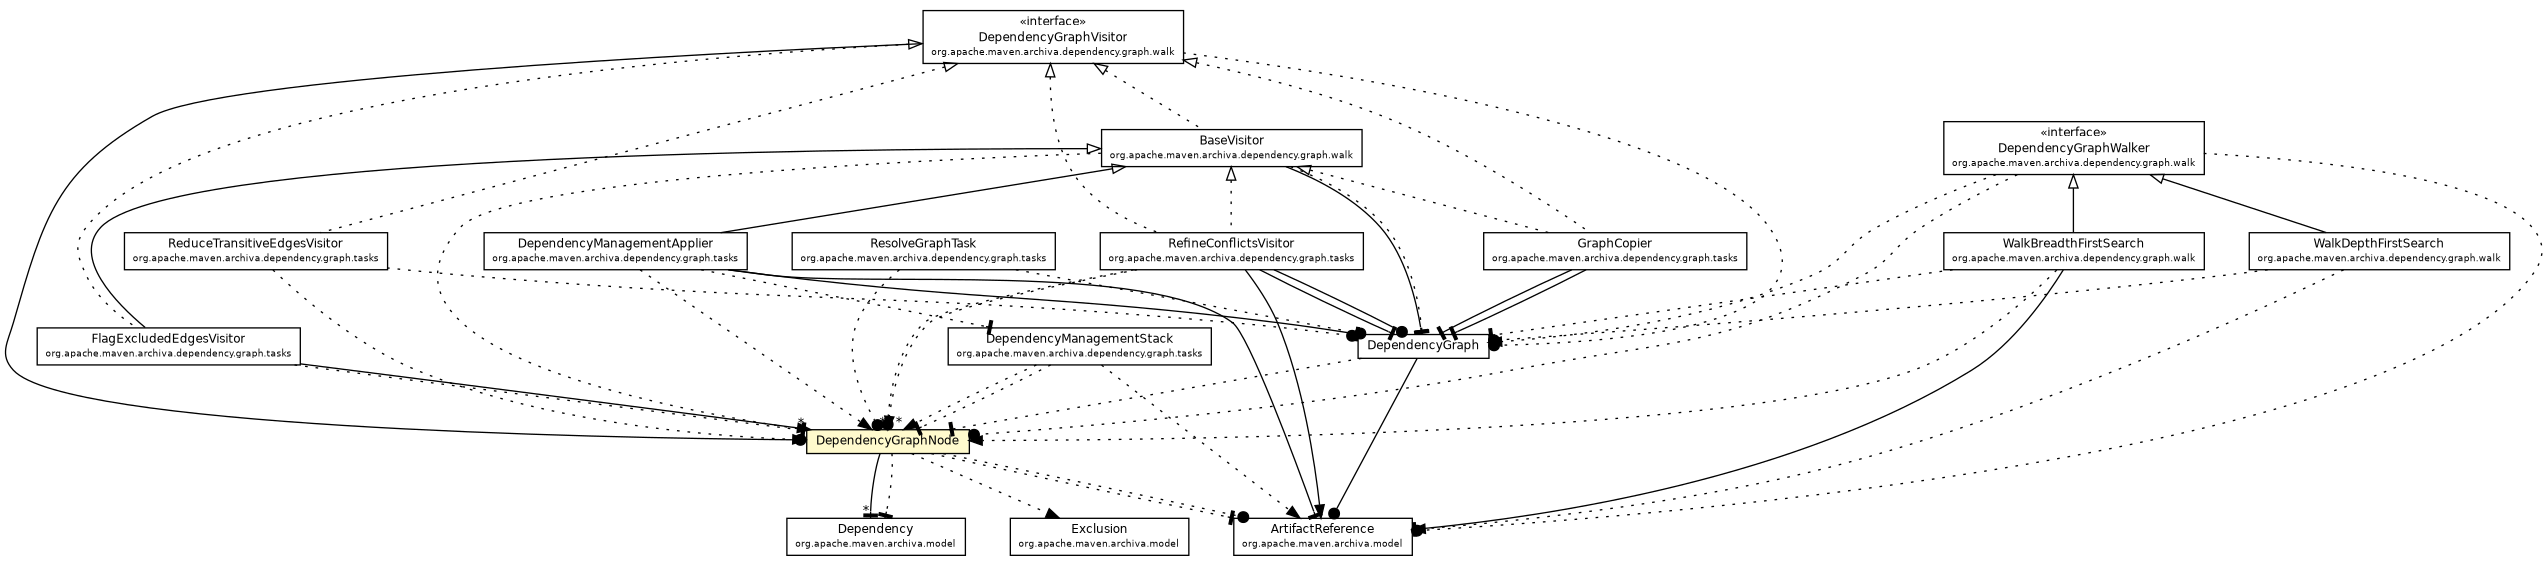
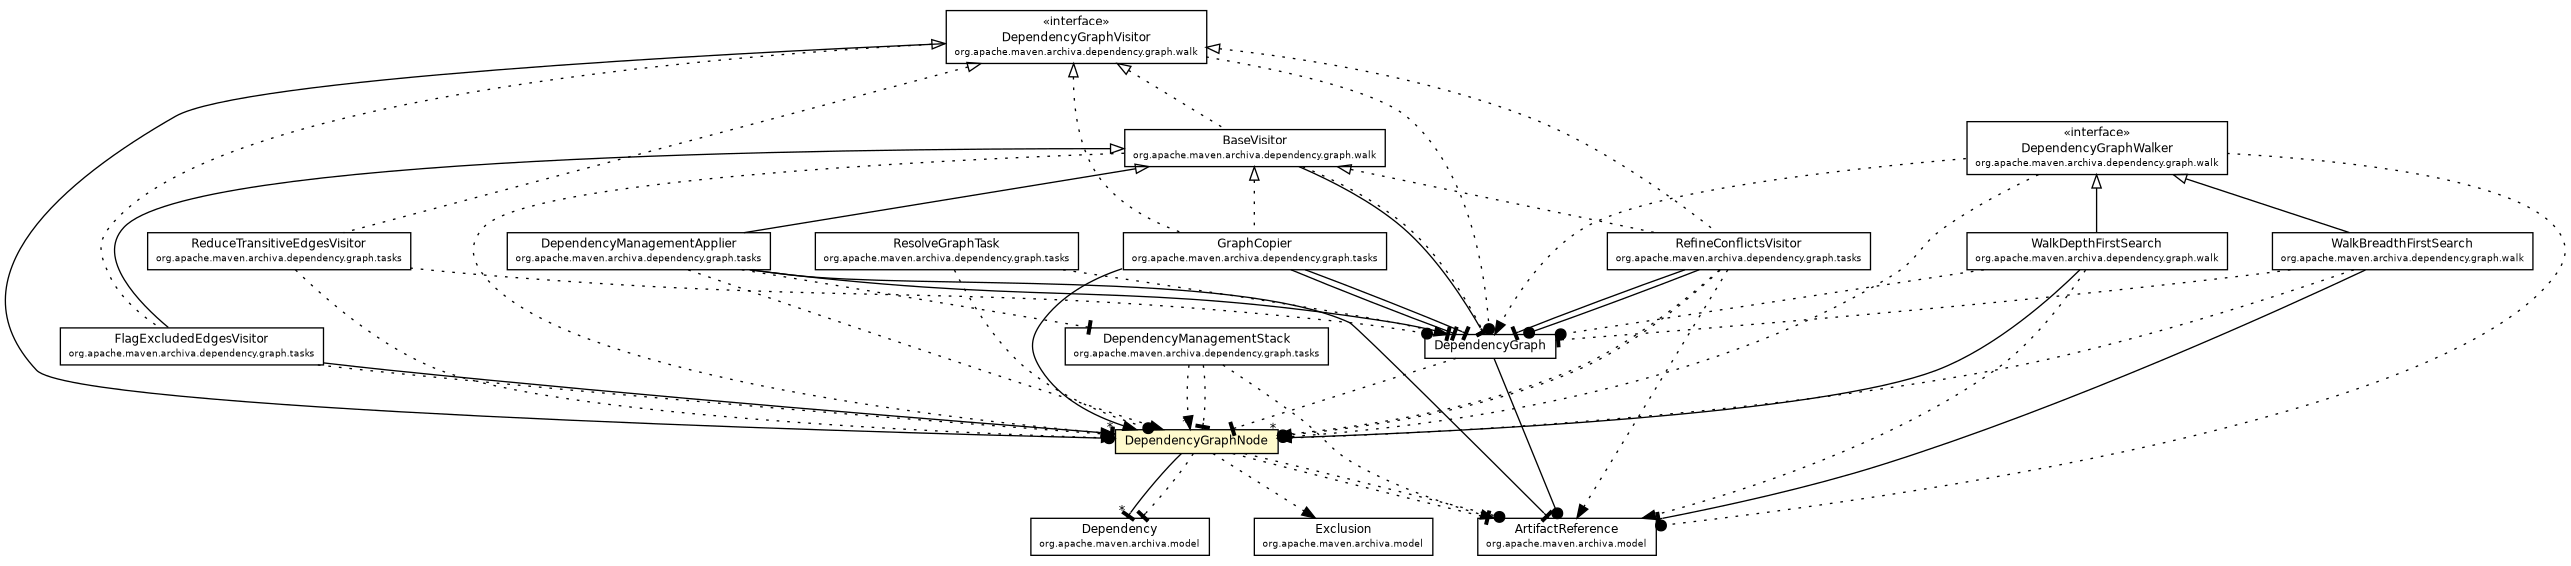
(1185, 301) -> (1249, 298)
none -> (1033, 347)
(1297, 382) -> (1656, 388)
none -> (1704, 412)
